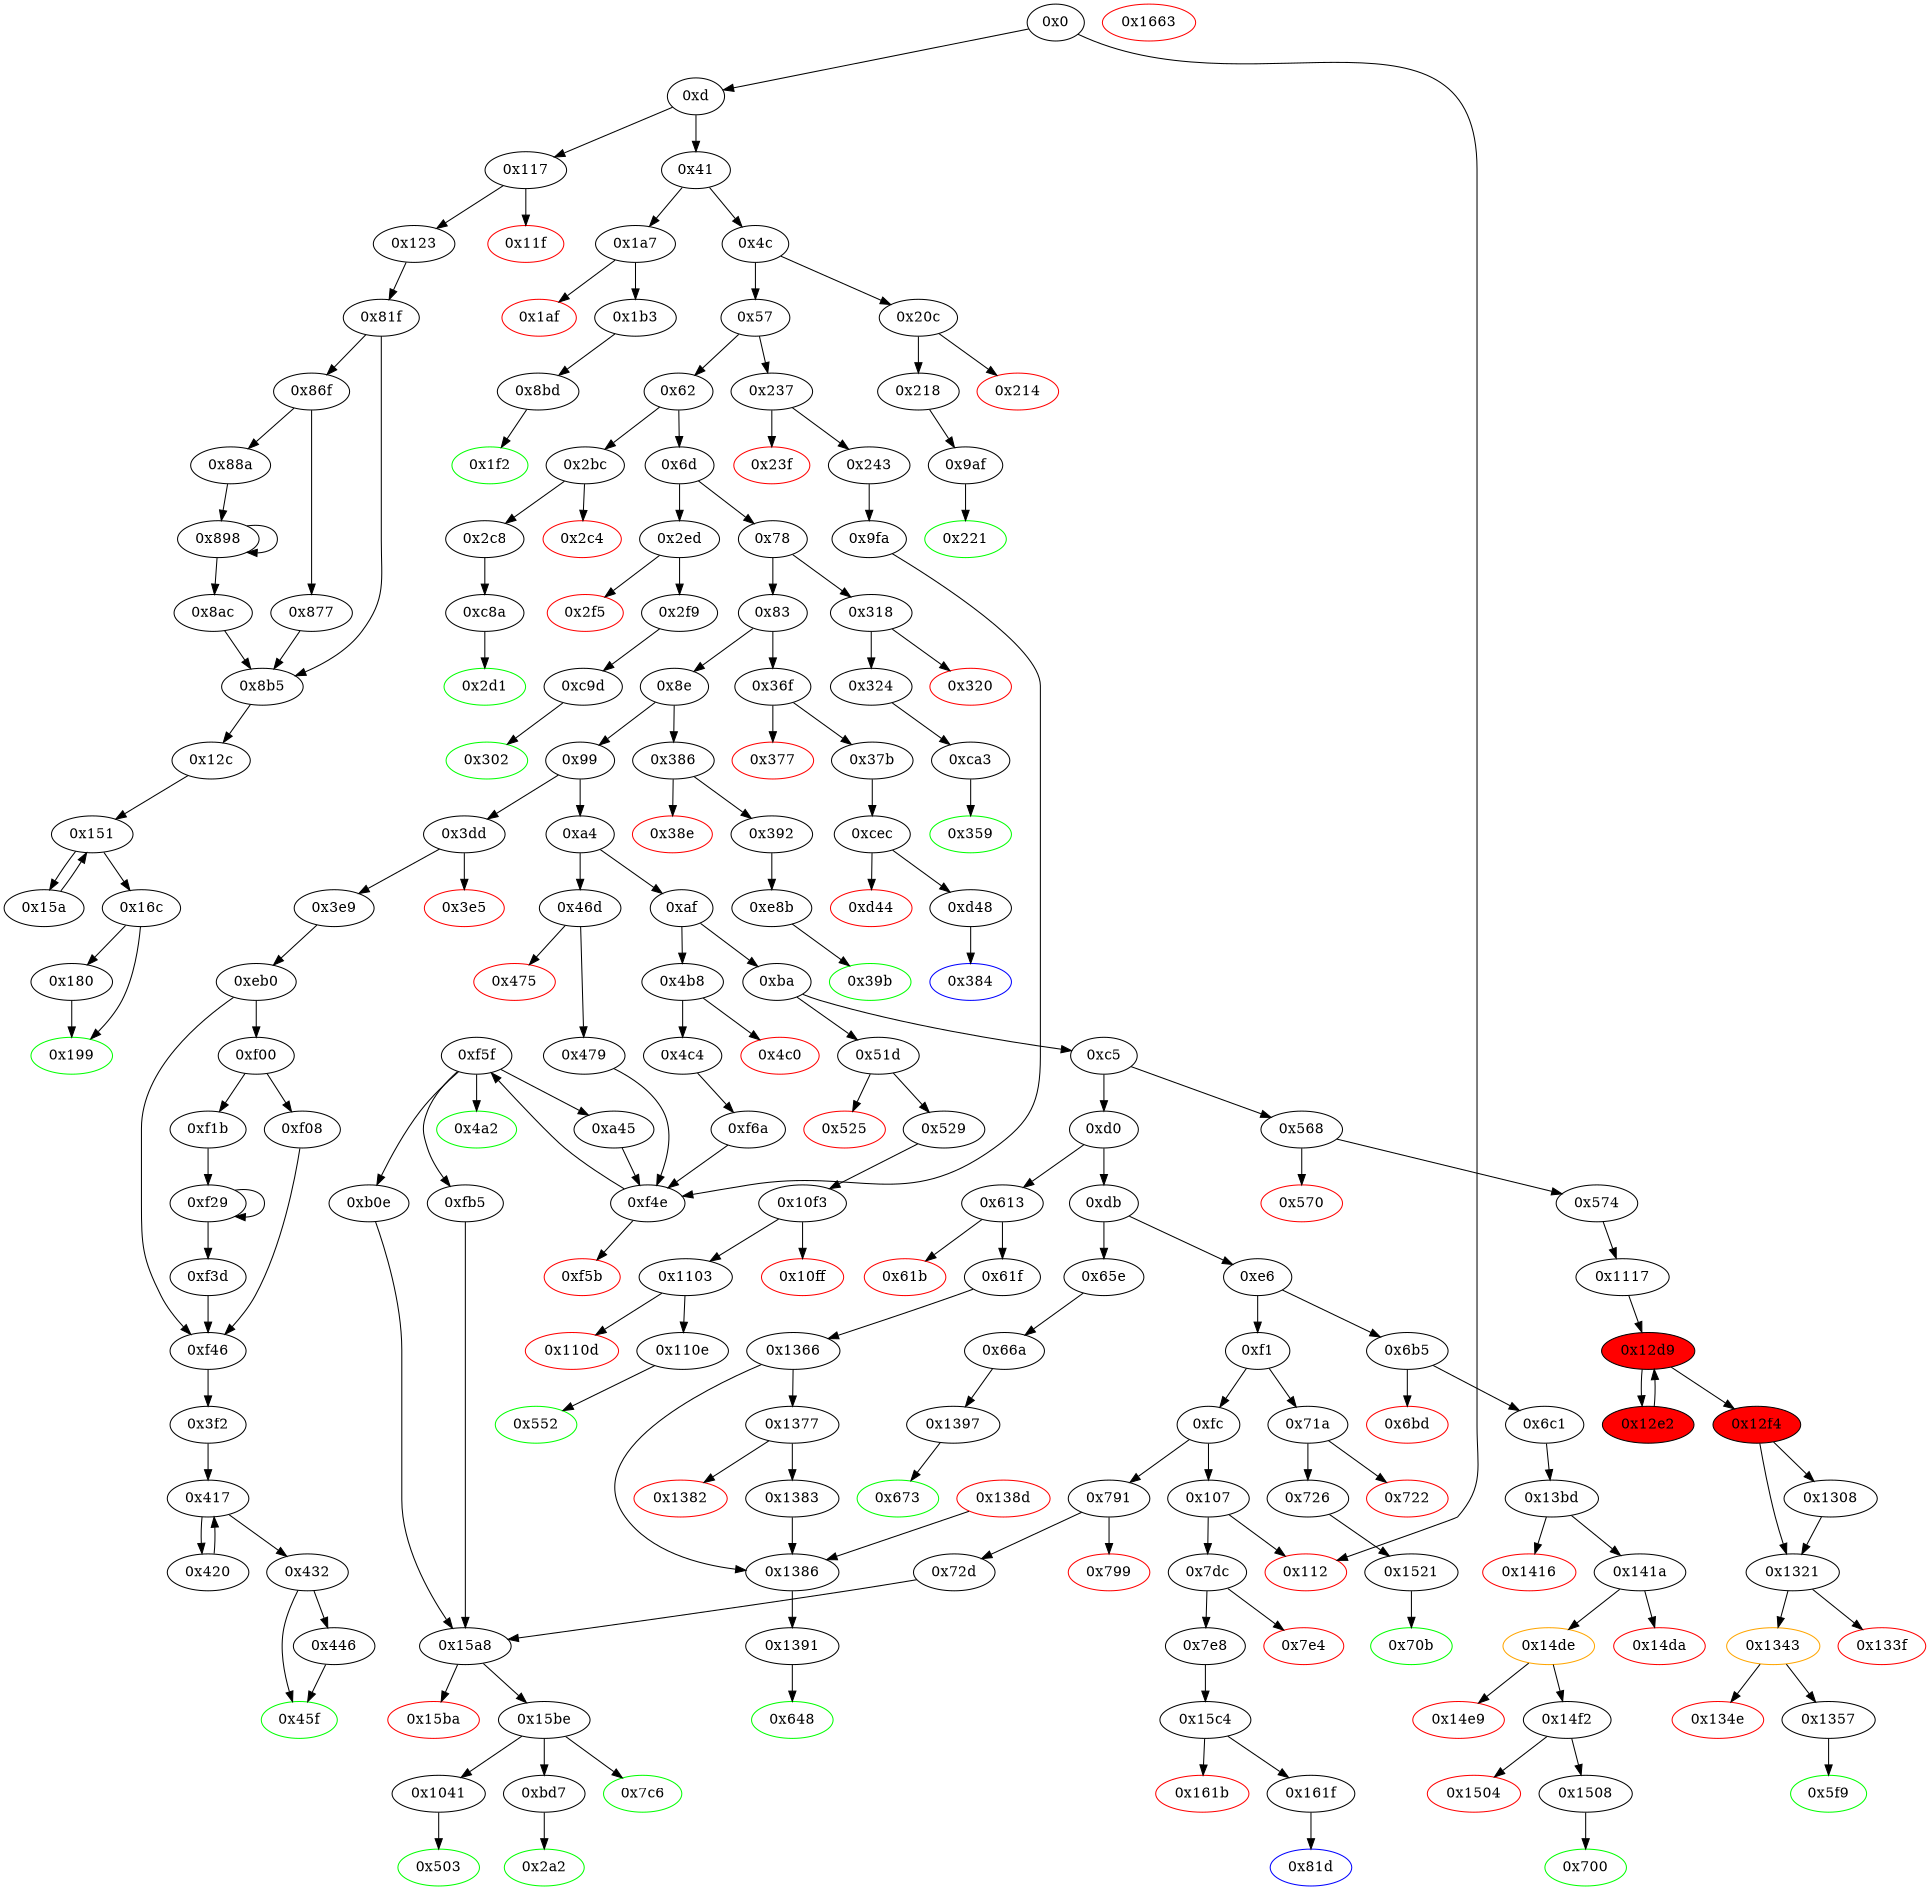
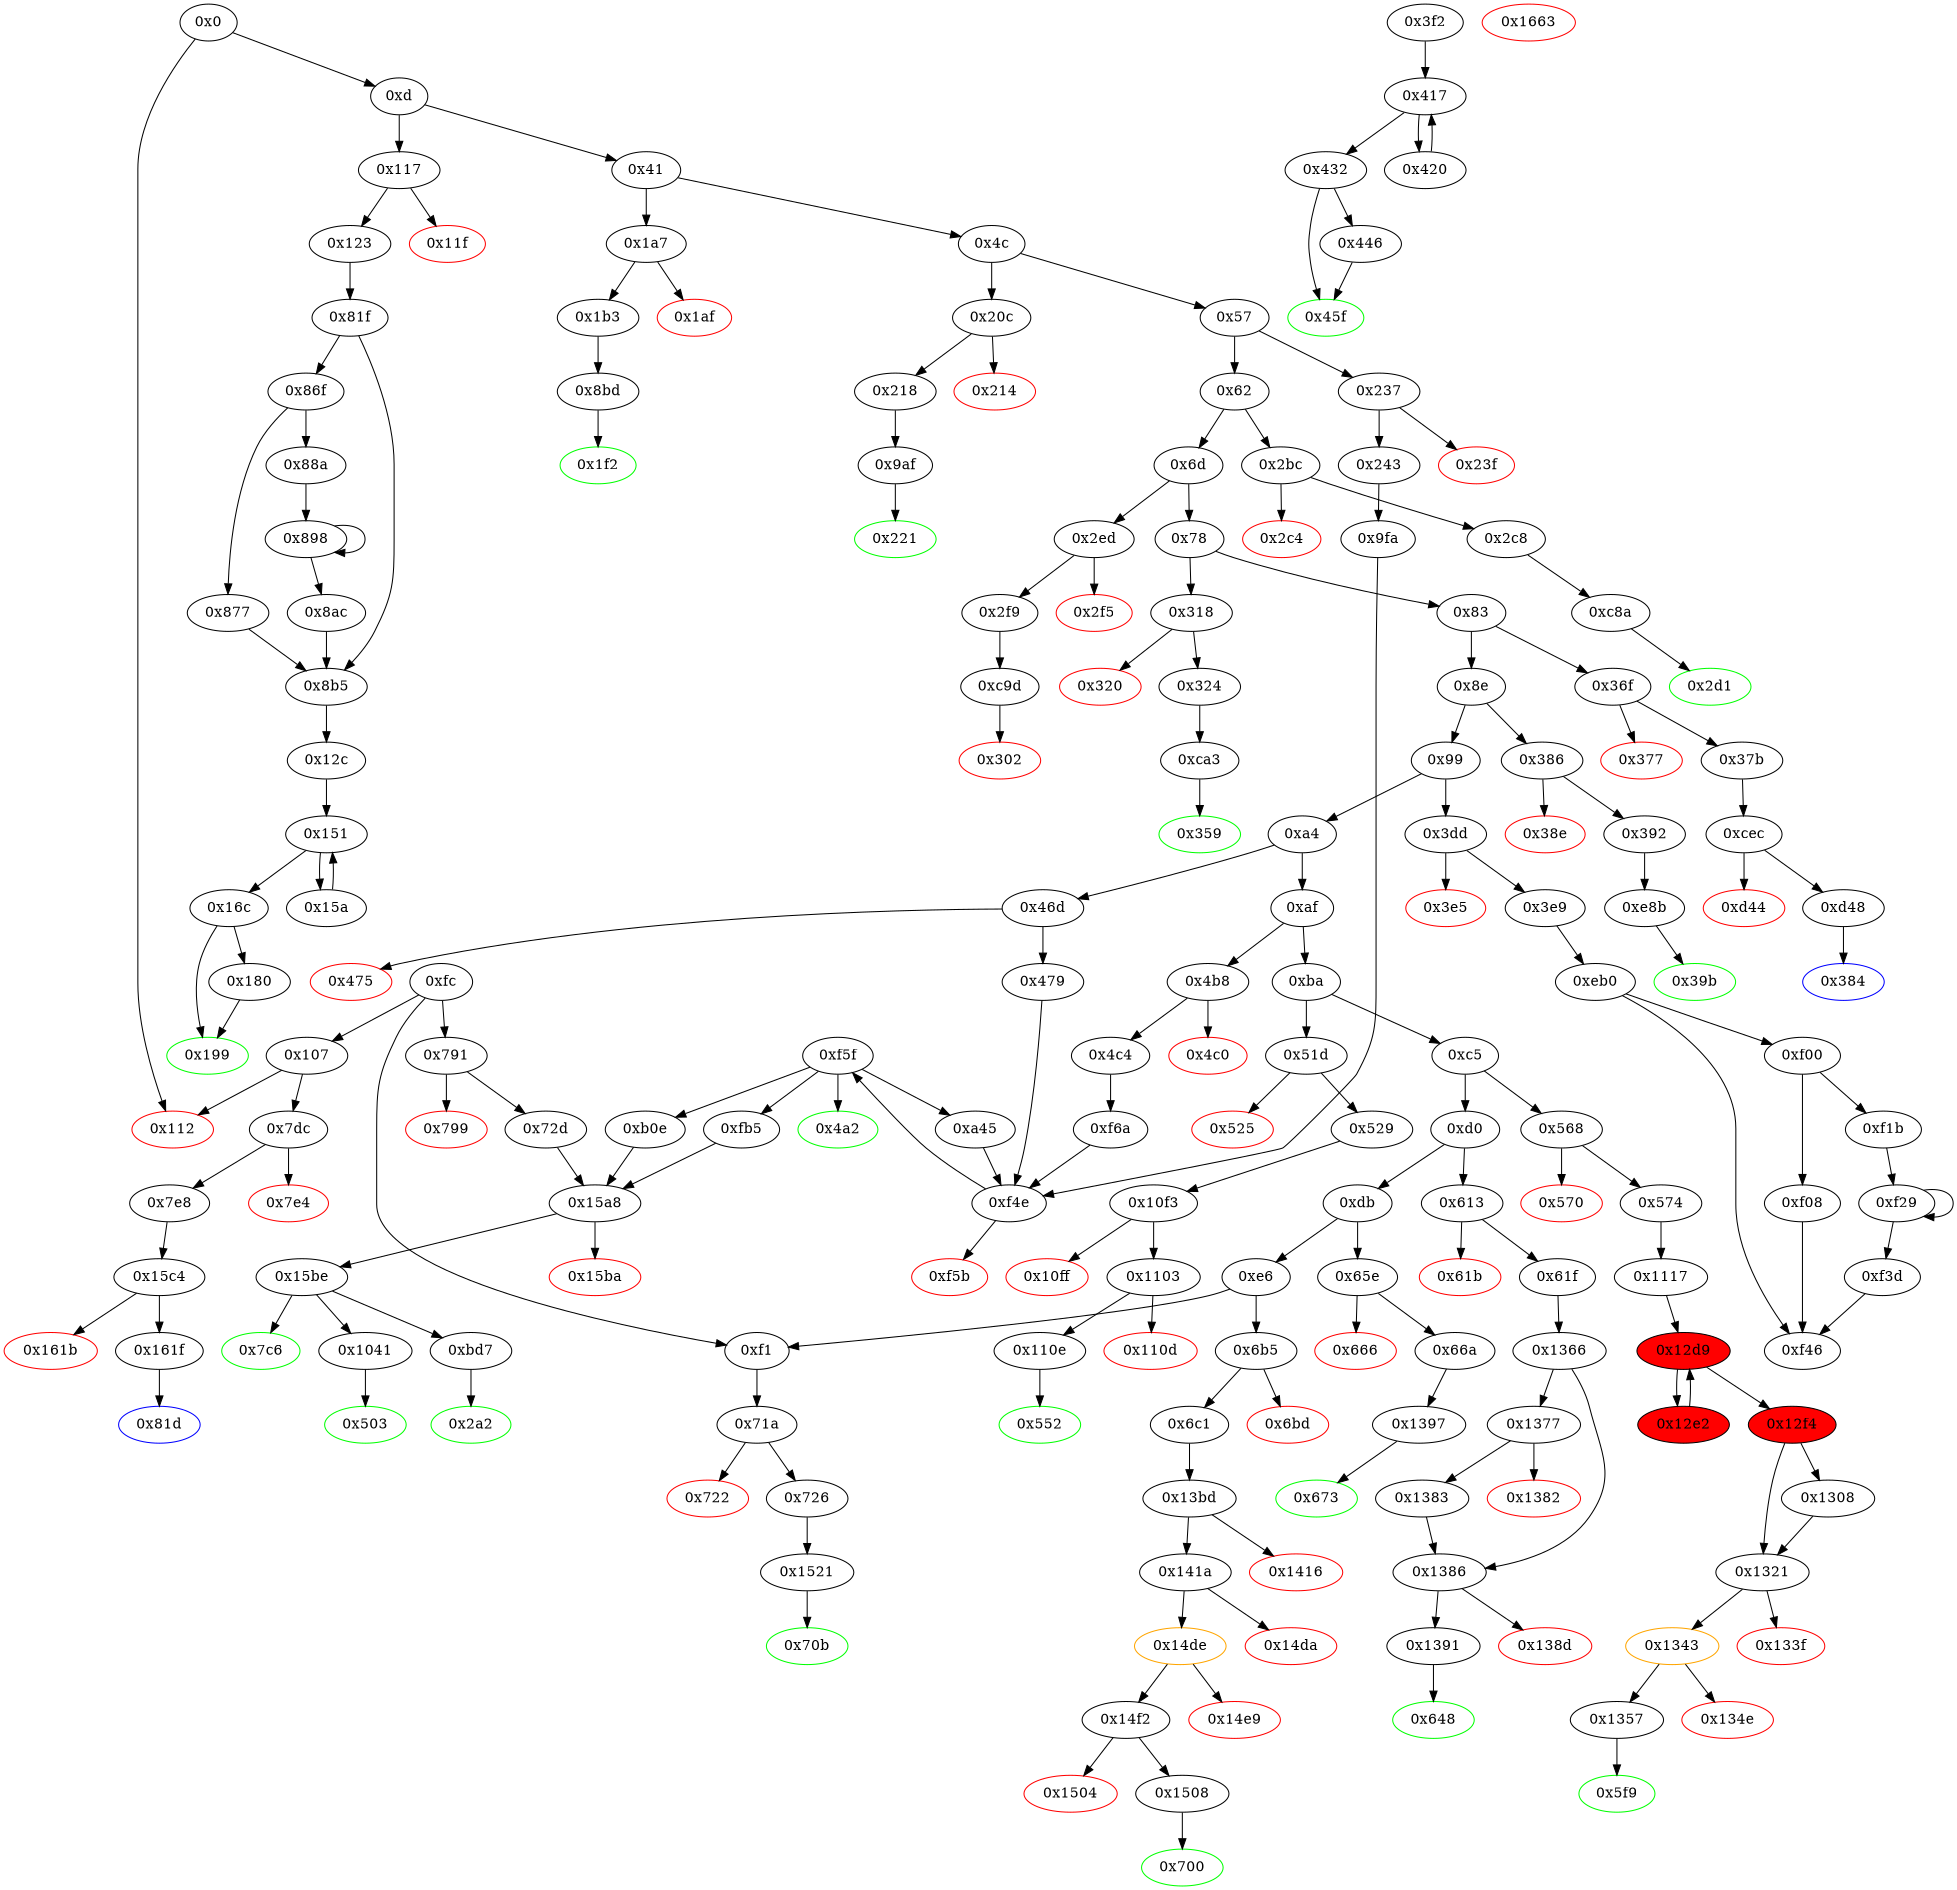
(487, 761) -> (1000, 761)
none -> (1356, 1351)
(208, 1383) -> none
(1236, 1383) -> (429, 1261)
(903, 1534) -> (1488, 1606)
